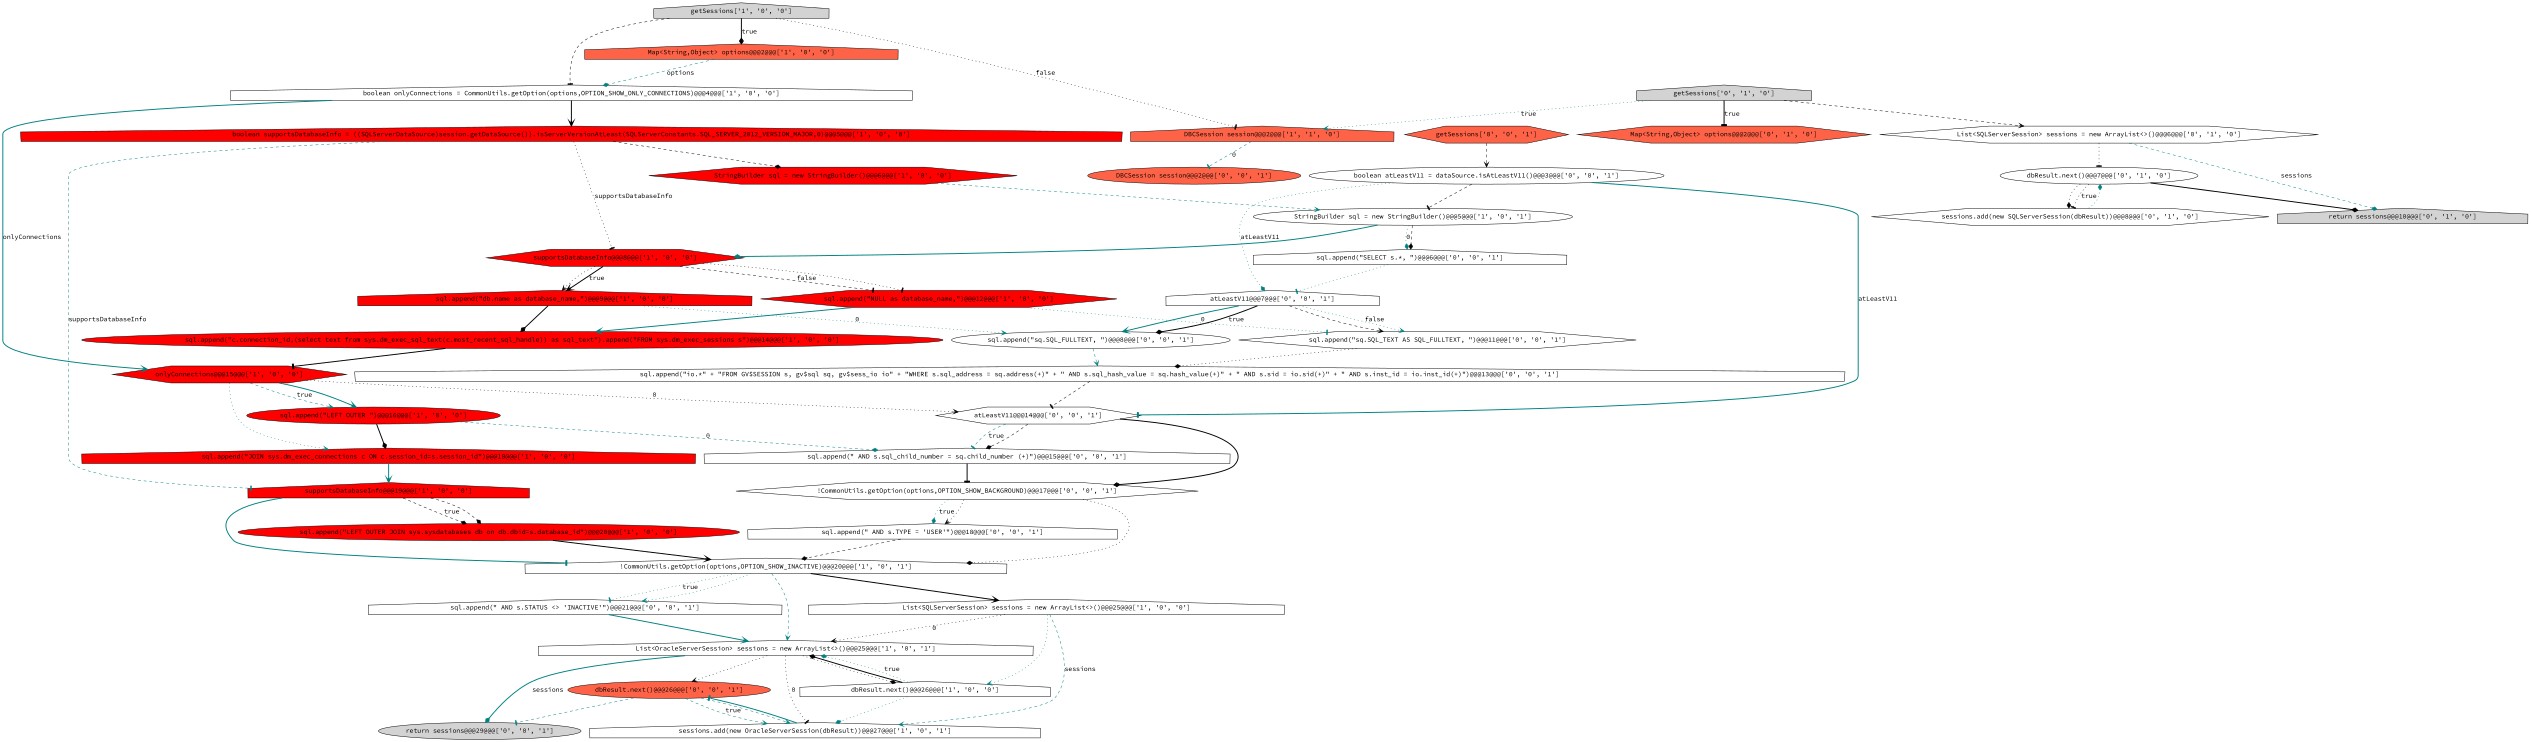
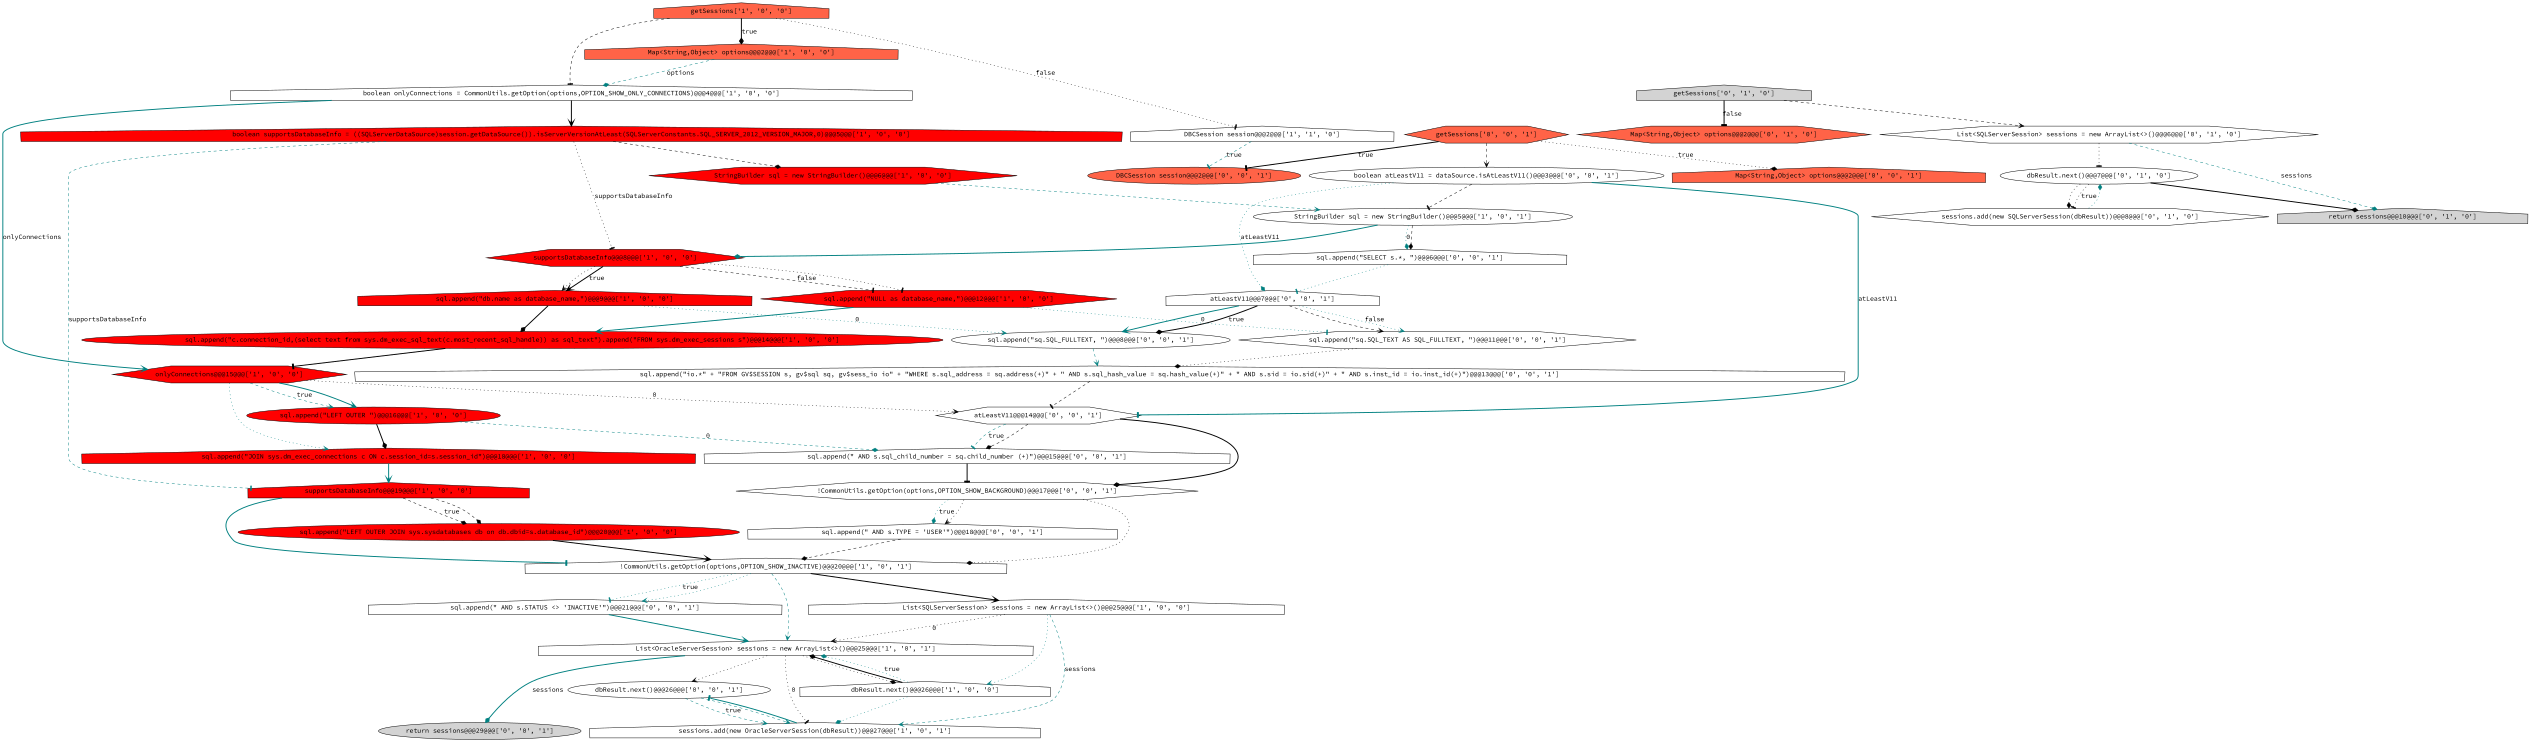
(741, 11) -> (741, 11)
(1489, 114) -> none
(1732, 114) -> (1732, 114)
(1262, 135) -> (1262, 135)
(1234, 155) -> (1234, 155)
none -> (1343, 155)
none -> (1829, 176)
(669, 690) -> (669, 690)
(576, 710) -> none
